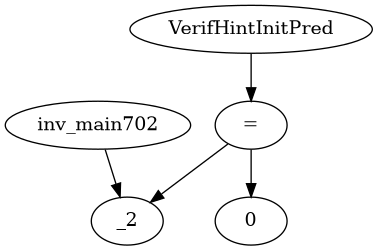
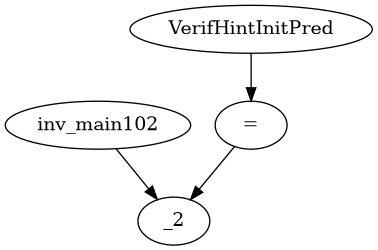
(98, 125) -> (98, 125)
(251, 221) -> none
